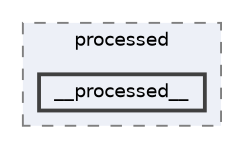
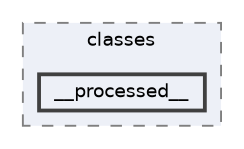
(122, 41) -> (122, 41)
